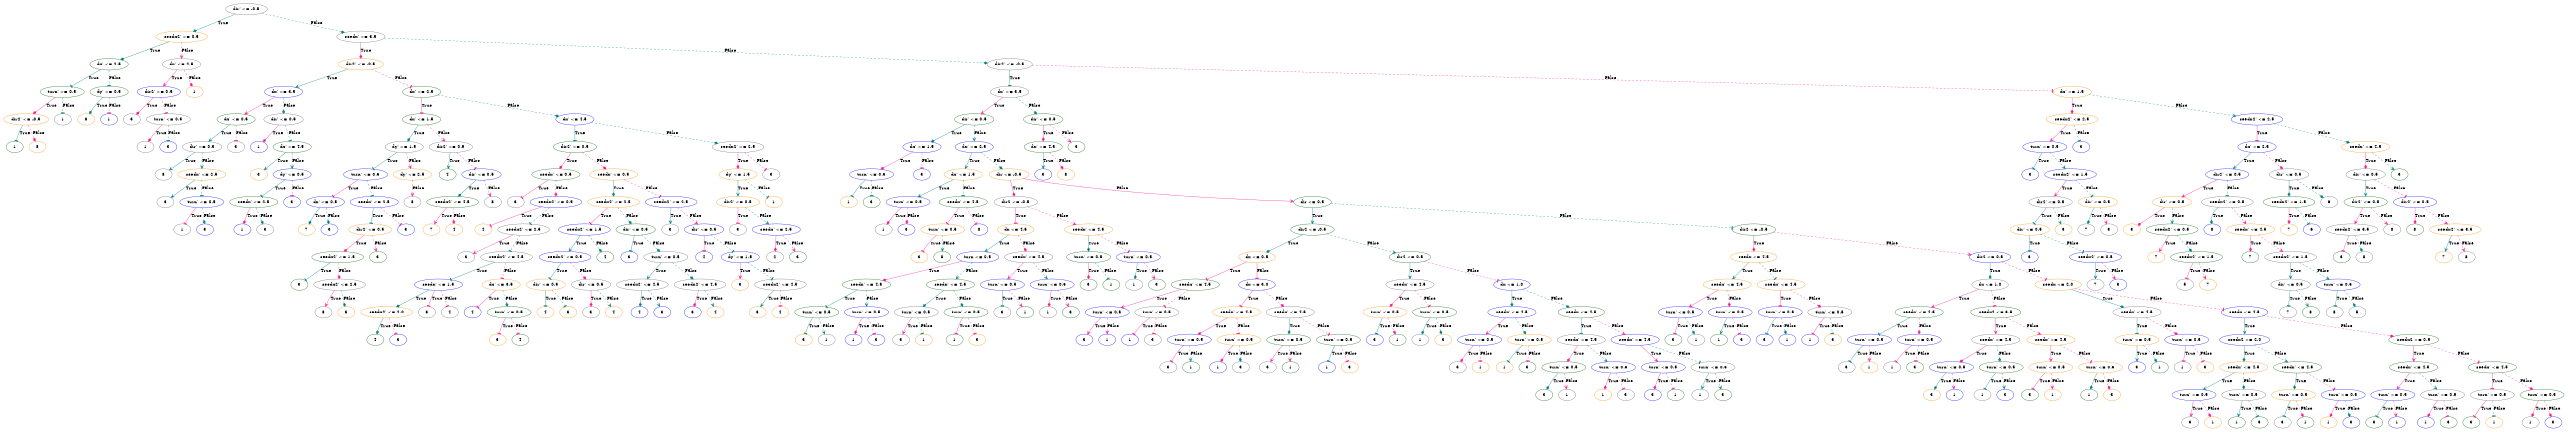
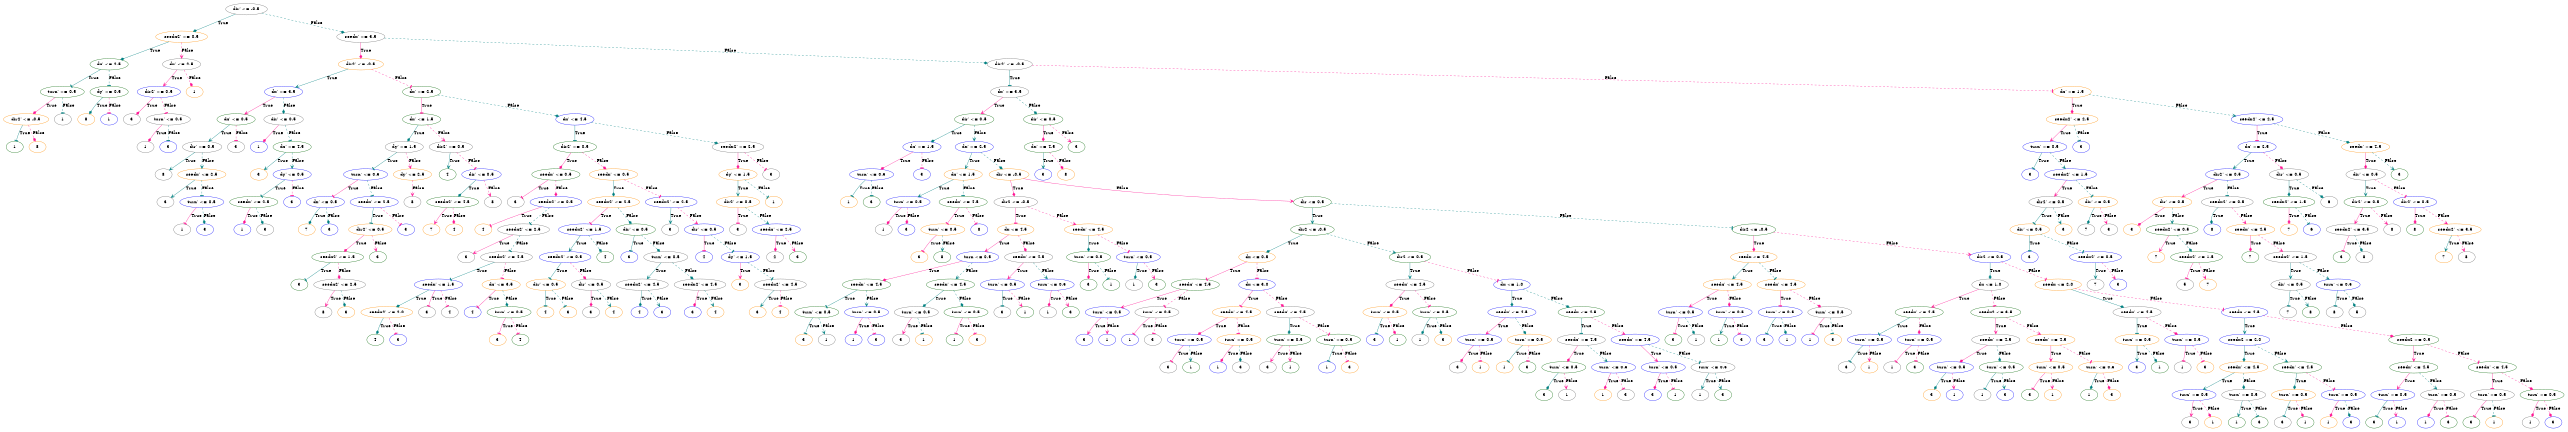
(998, 242) -> (998, 242)
(1257, 270) -> (1257, 270)
